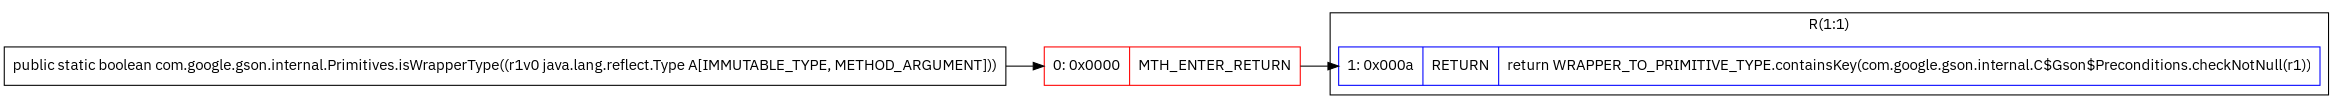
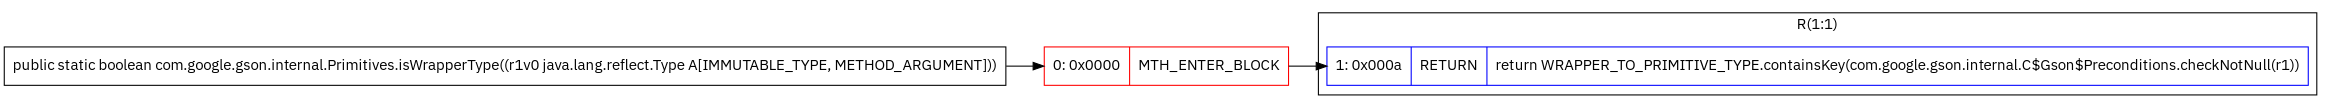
(1215, 66) -> (1209, 66)
